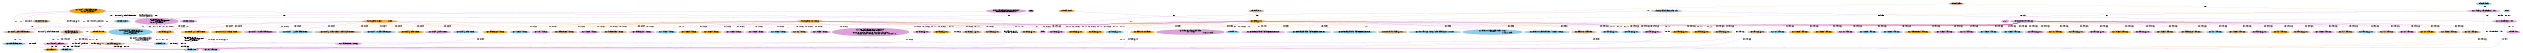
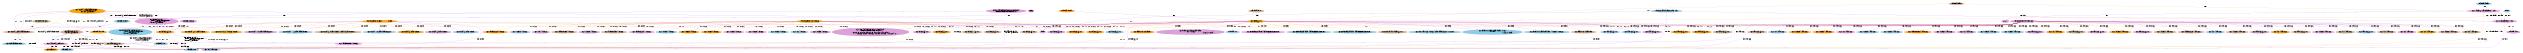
(1836, 15) -> (1886, 18)
(799, 32) -> (799, 32)
